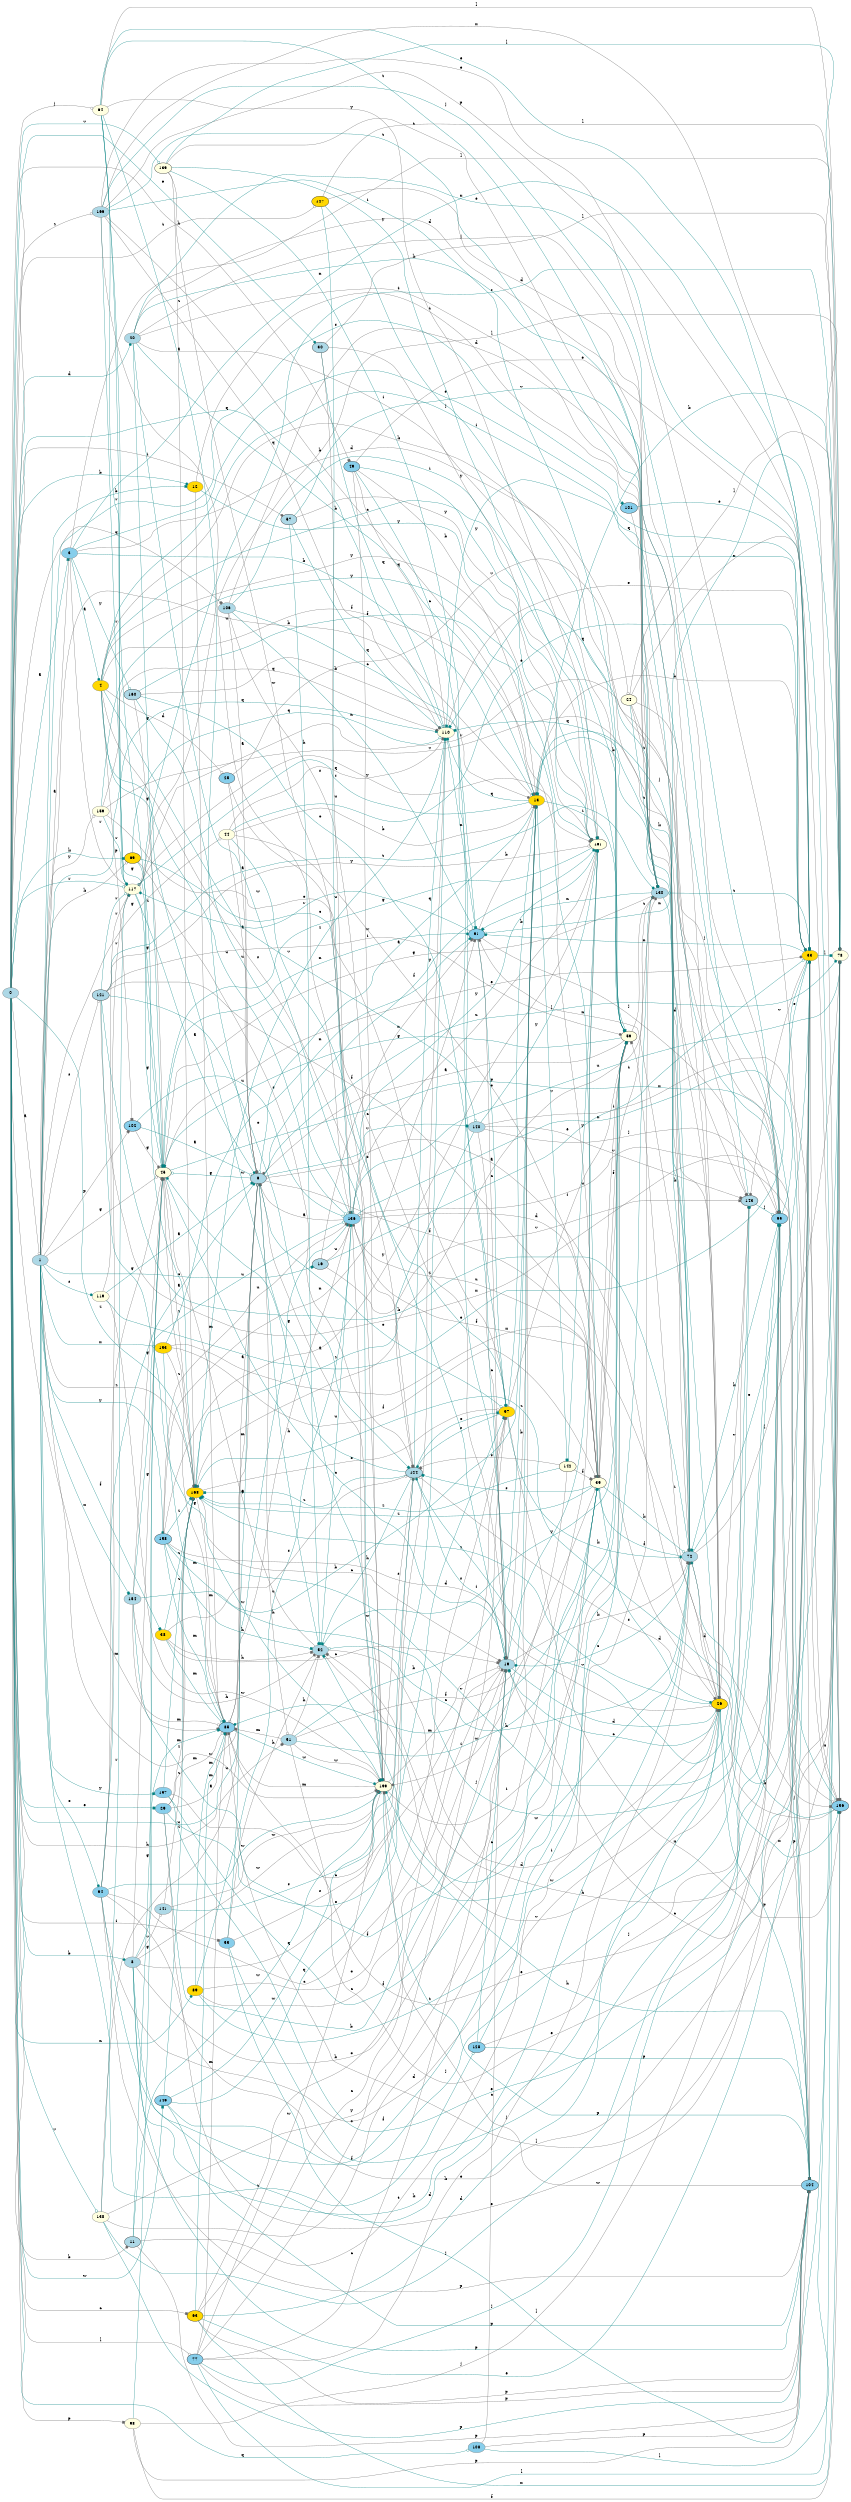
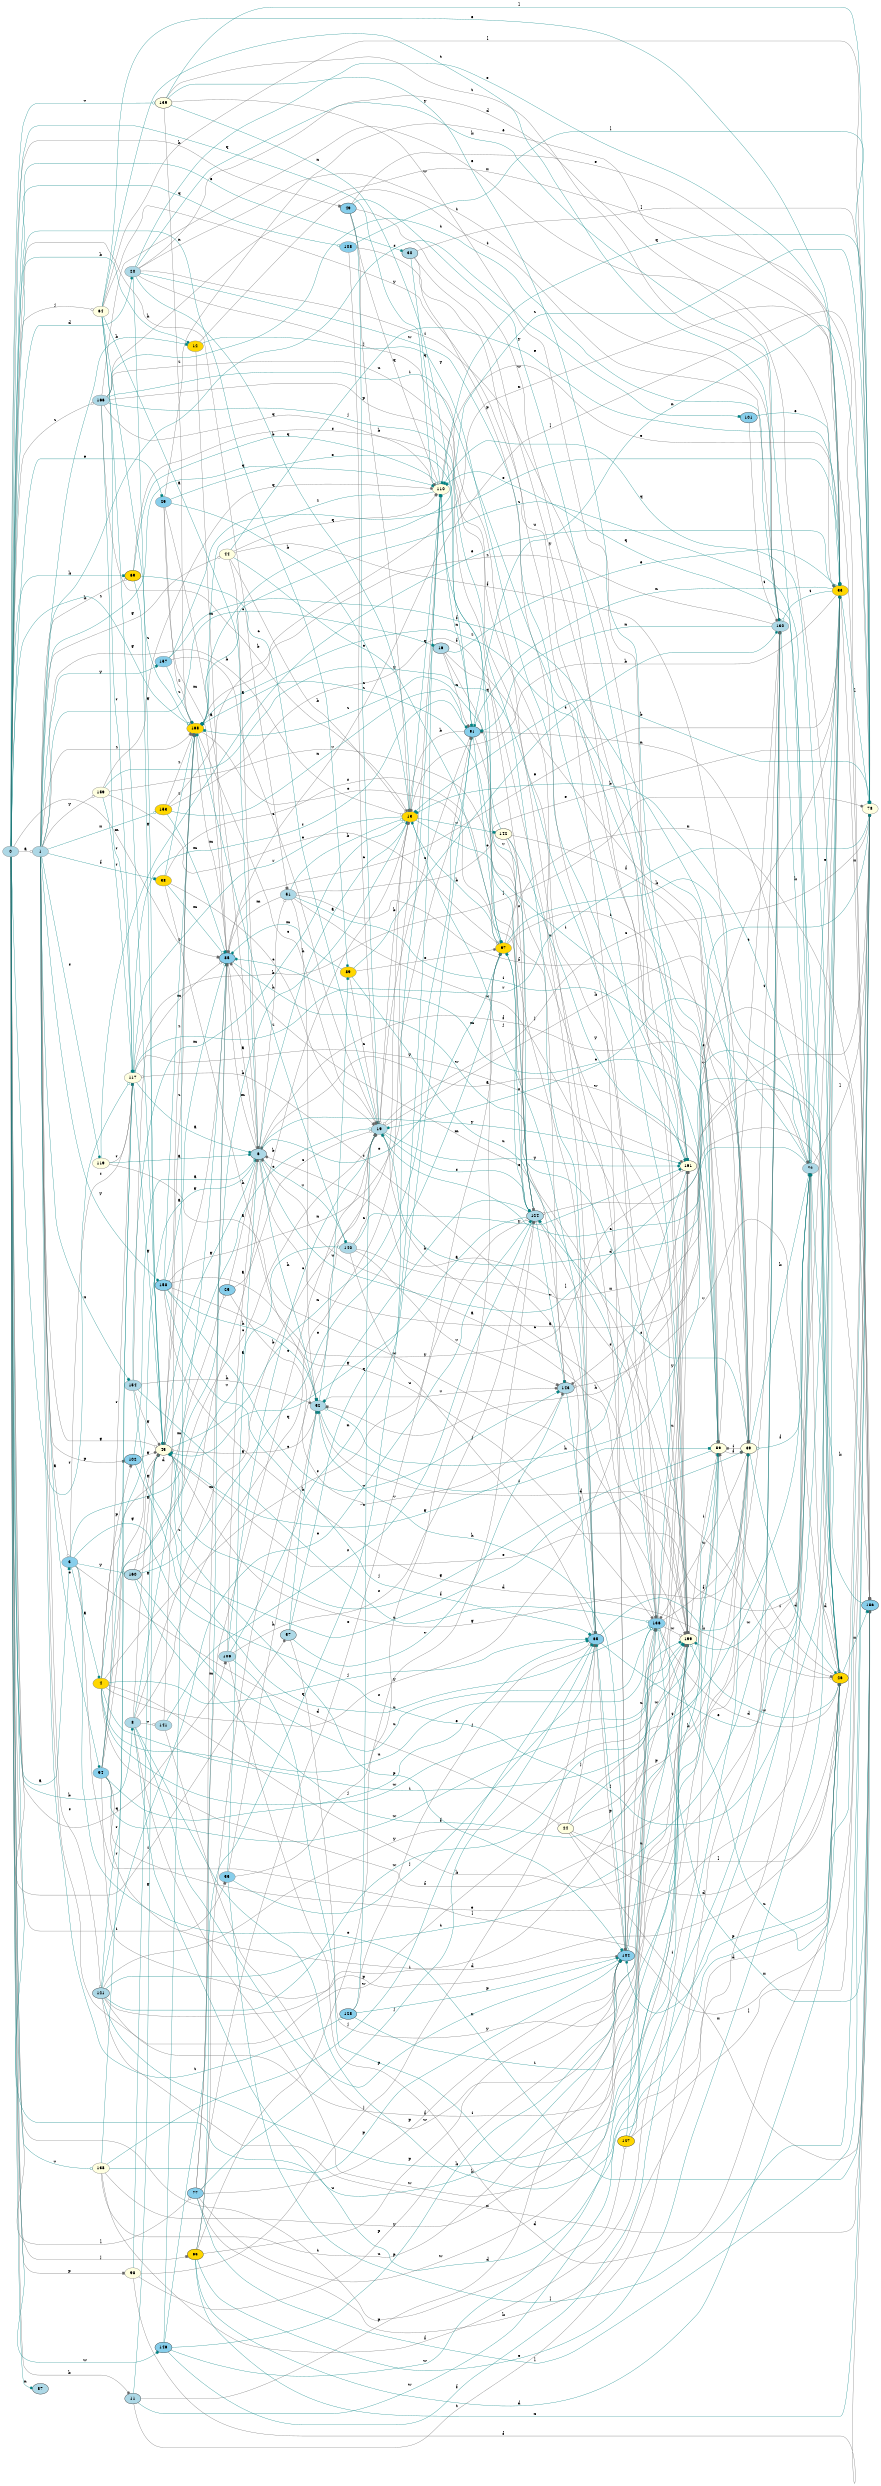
(368, 510) -> (410, 1789)
(704, 557) -> (836, 235)
(337, 1436) -> (338, 1191)
(101, 2308) -> (101, 2257)
none -> (40, 2389)
